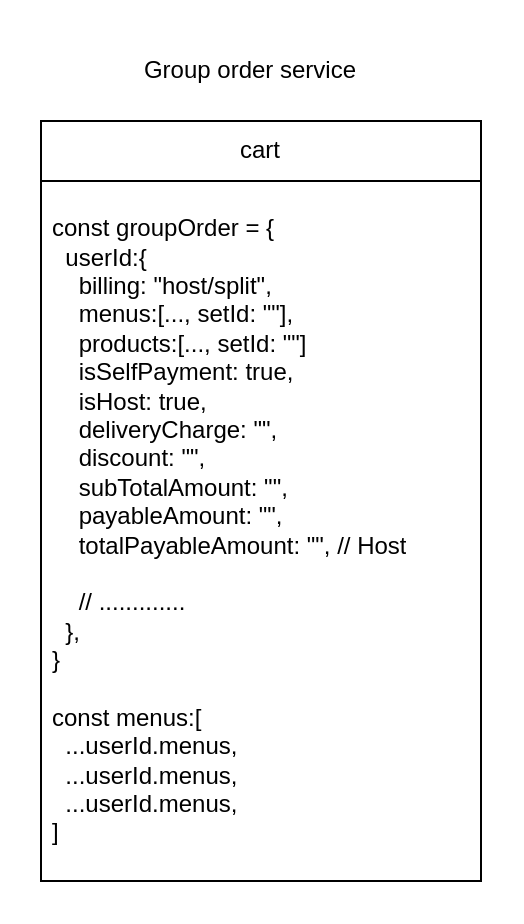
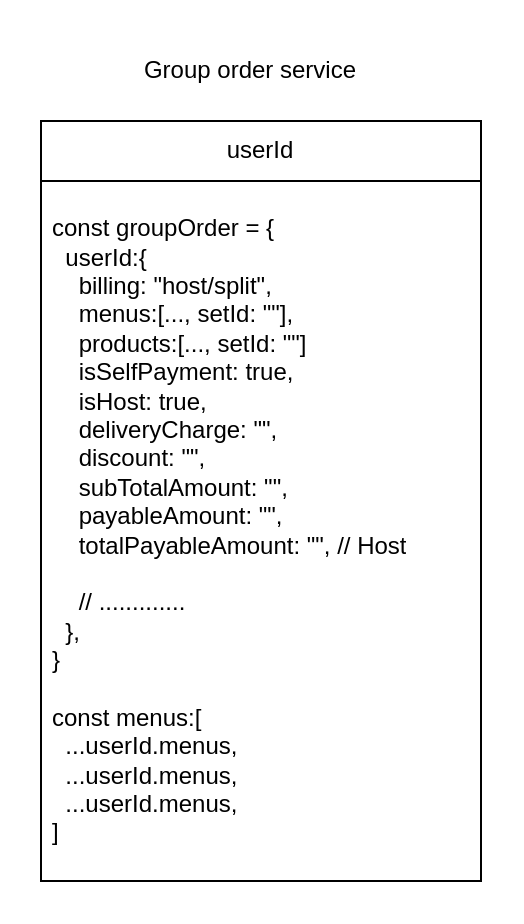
(261, 151) -> (261, 151)
